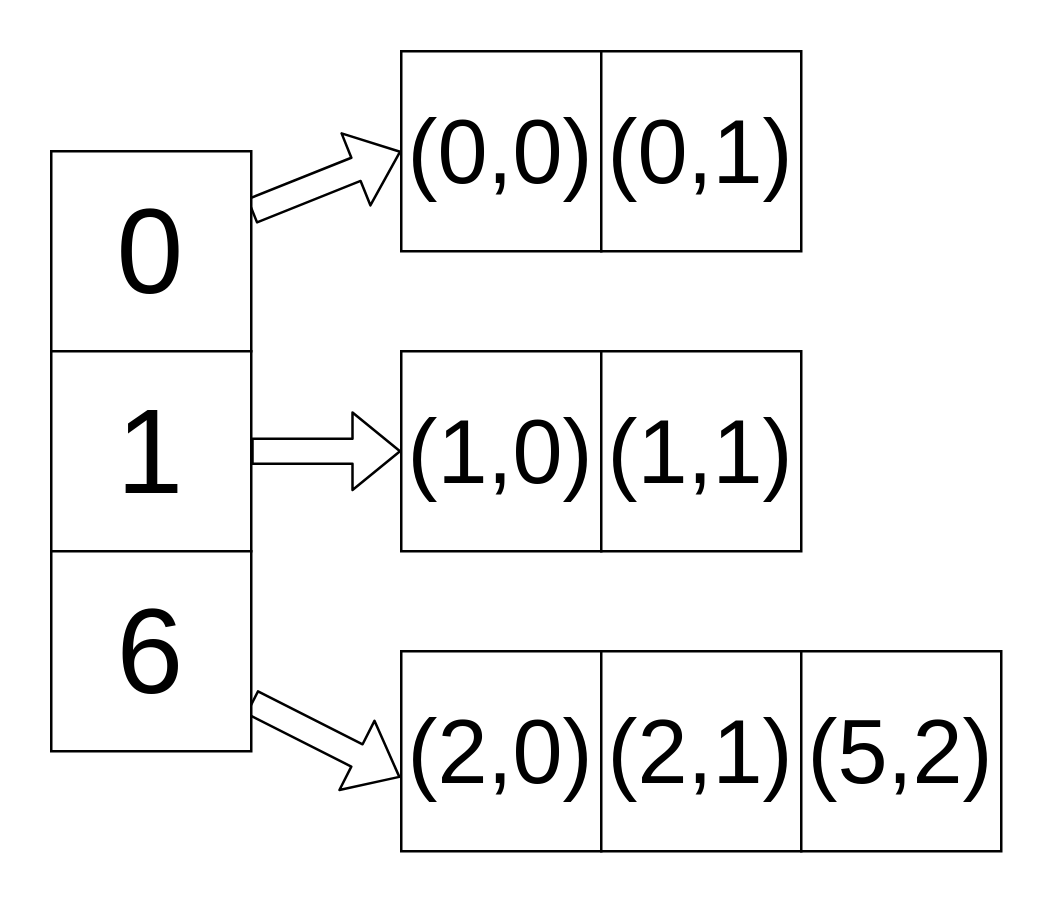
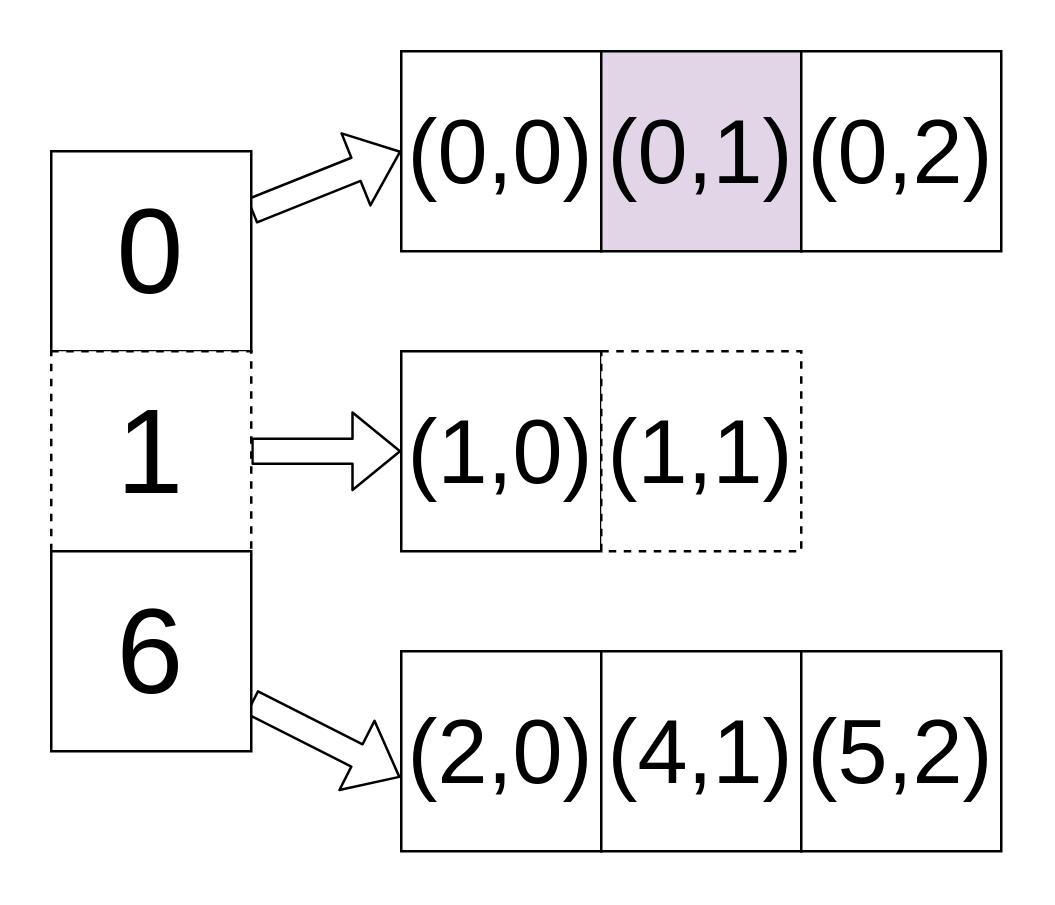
(701, 151) -> (701, 151)
none -> (901, 151)
(151, 451) -> (151, 451)
(701, 451) -> (701, 451)
(701, 751) -> (701, 751)
